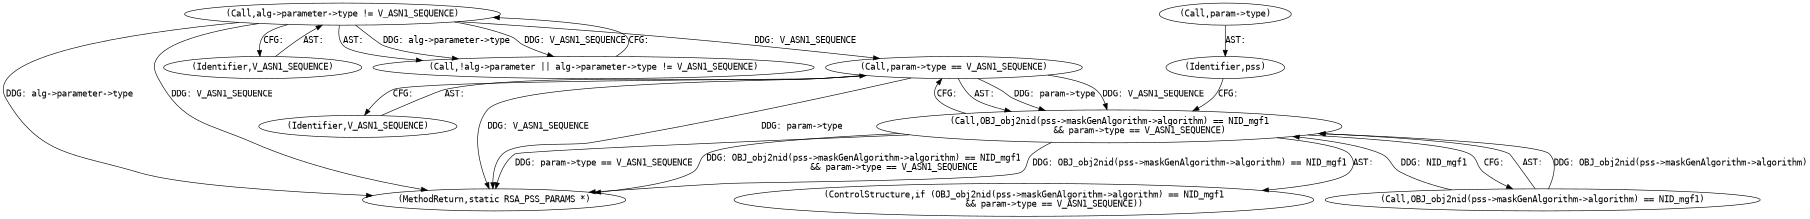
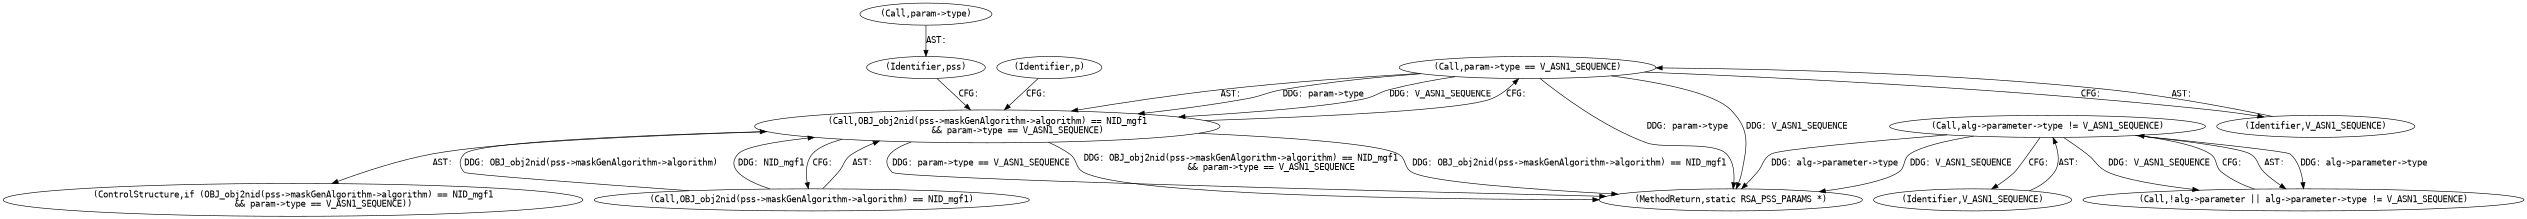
(666, 37) -> none
none -> (1049, 68)
